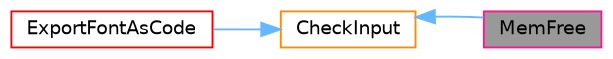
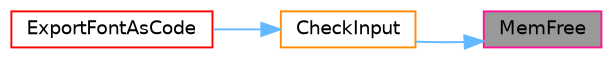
(459, 17) -> (440, 42)
